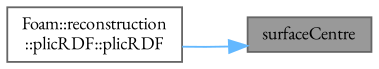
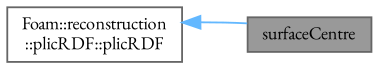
(205, 47) -> (224, 23)
